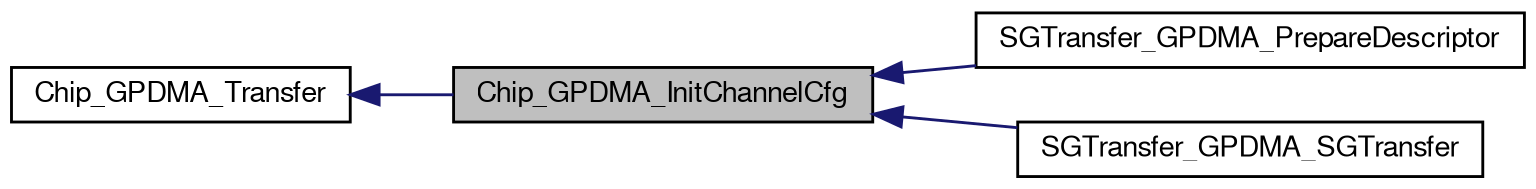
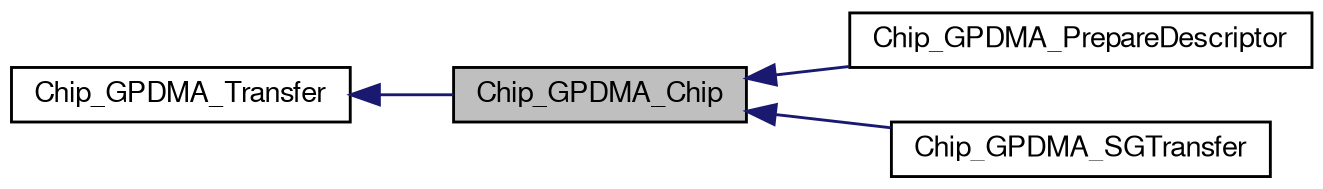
(1250, 40) -> (1081, 40)
(663, 95) -> (600, 95)
(1250, 149) -> (1081, 149)
